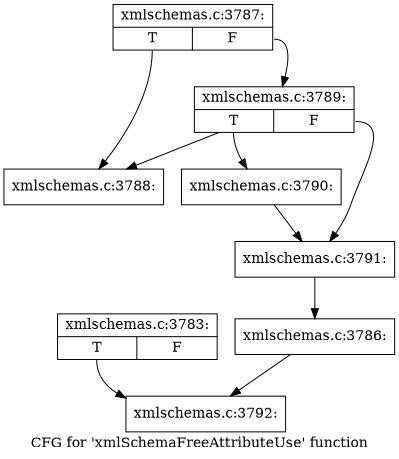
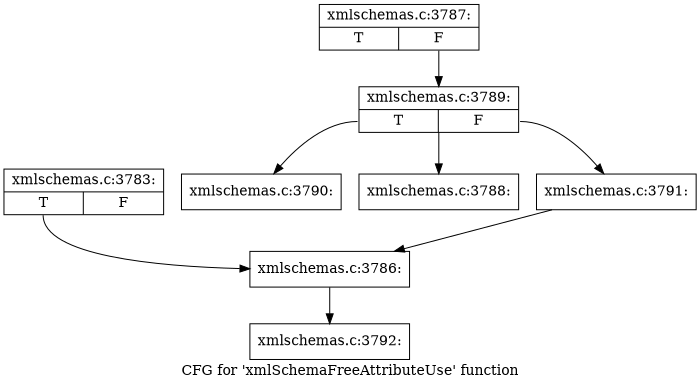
(137, 109) -> none
(285, 219) -> none
(102, 379) -> (133, 260)
